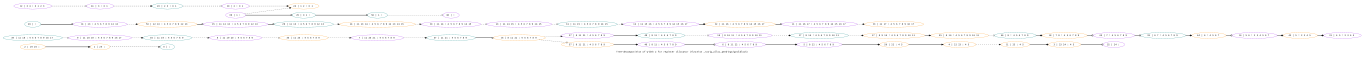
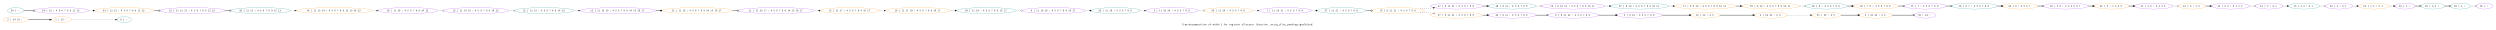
none -> (2192, 6)
(267, 11) -> (2391, 6)
none -> (918, 11)
